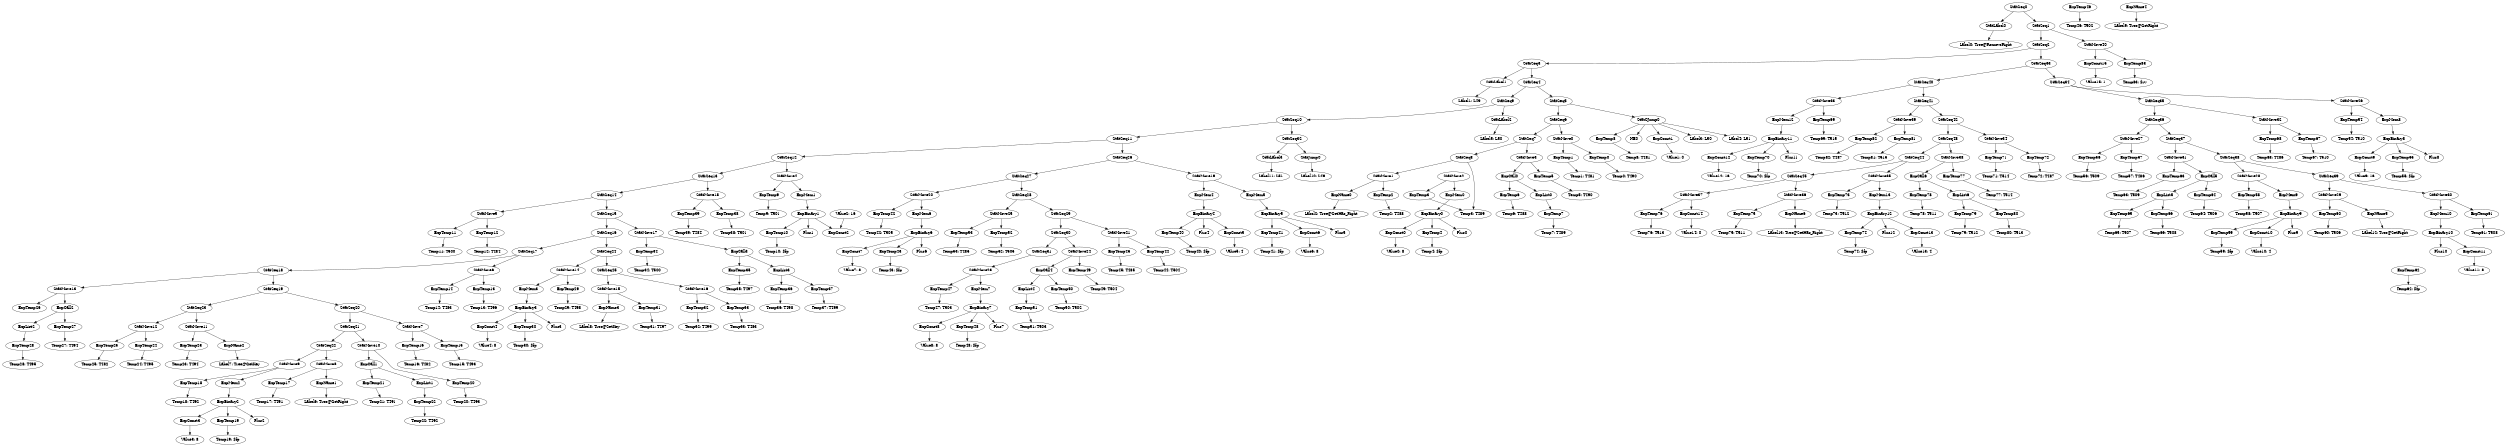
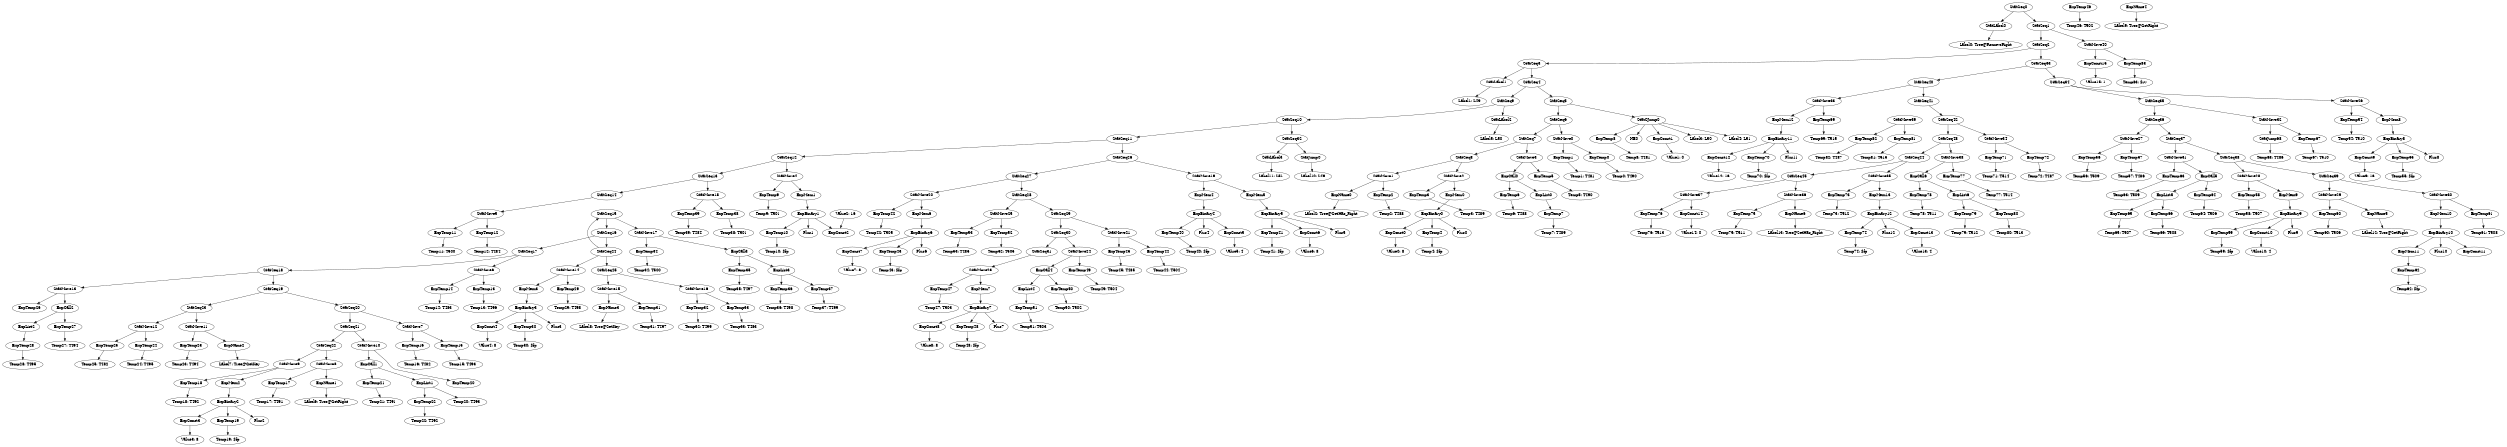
(1915, 110) -> none
(2270, 139) -> (2270, 139)
(1474, 184) -> (1460, 166)
(607, 203) -> (587, 234)
none -> (2408, 252)
(2474, 271) -> none
(465, 391) -> (444, 392)
